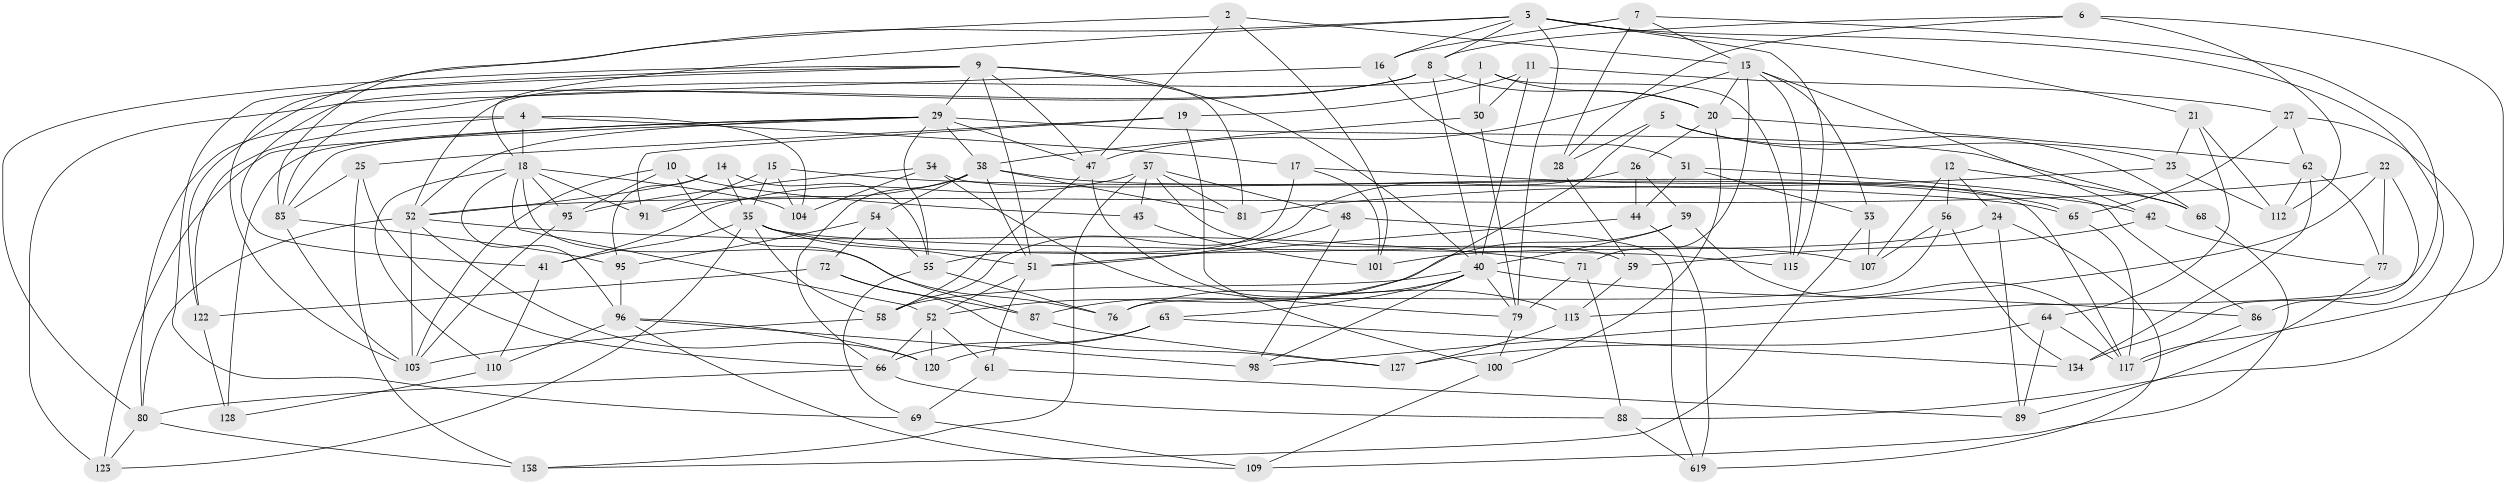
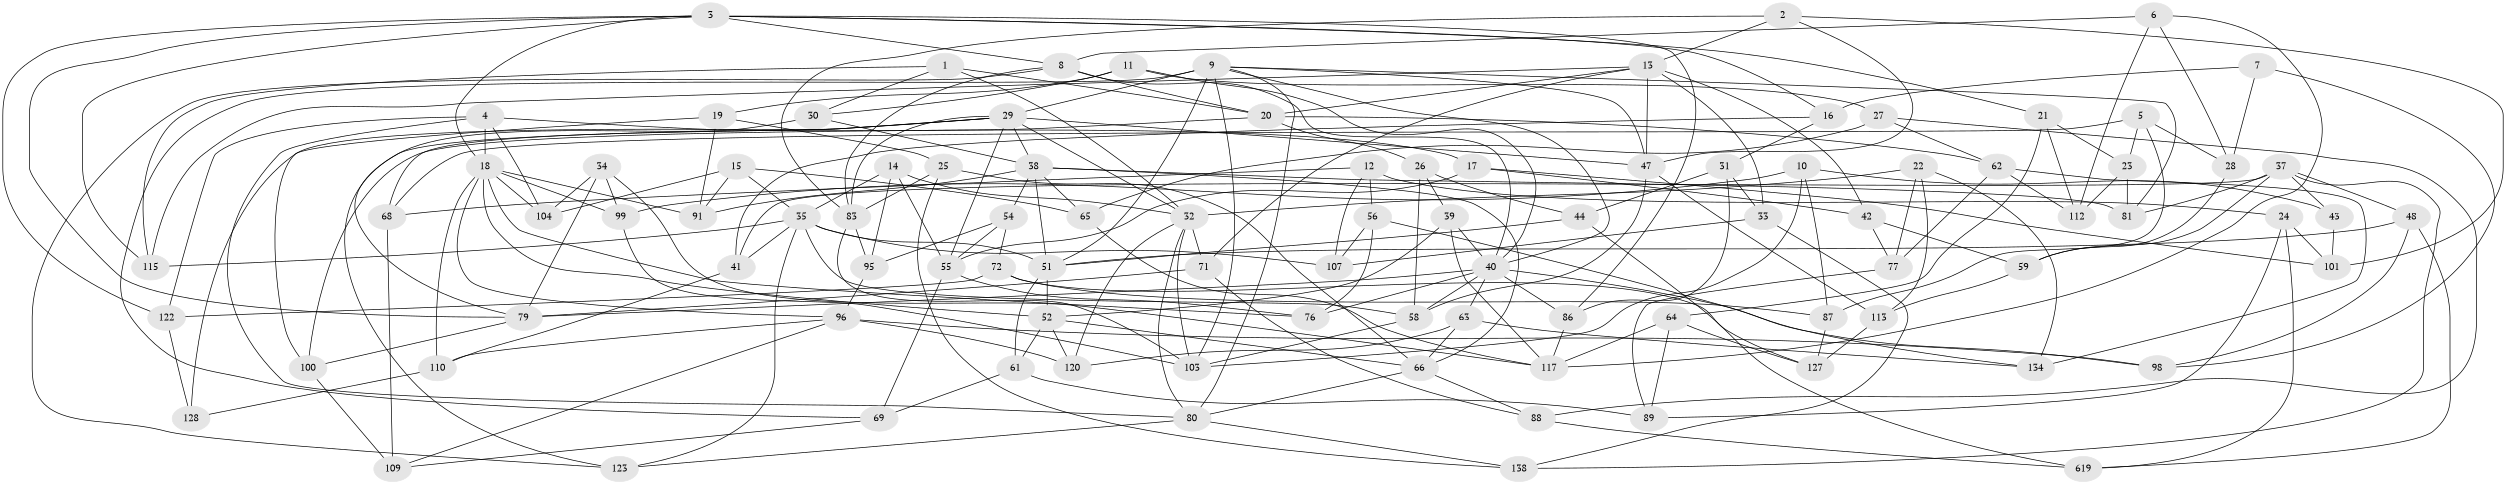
(1703, 46) -> none
(568, 217) -> (621, 217)
